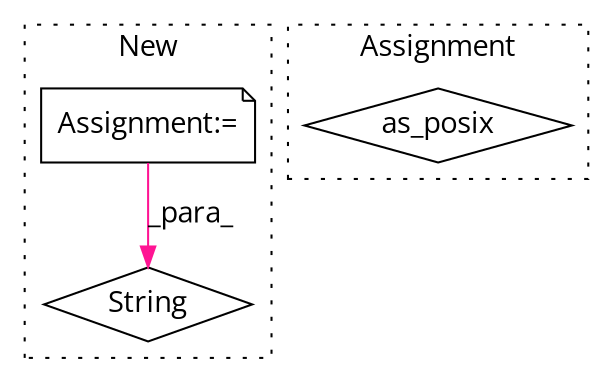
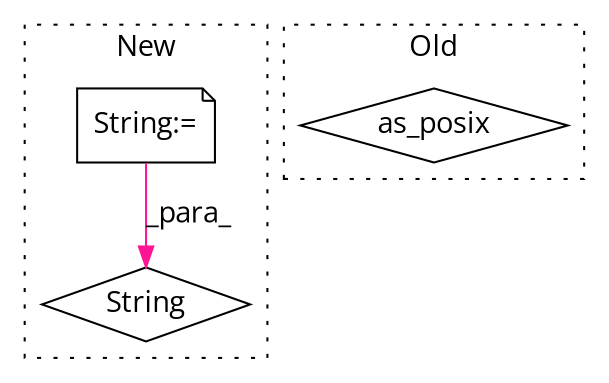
(438, 48) -> (434, 48)
(148, 125) -> (146, 125)
